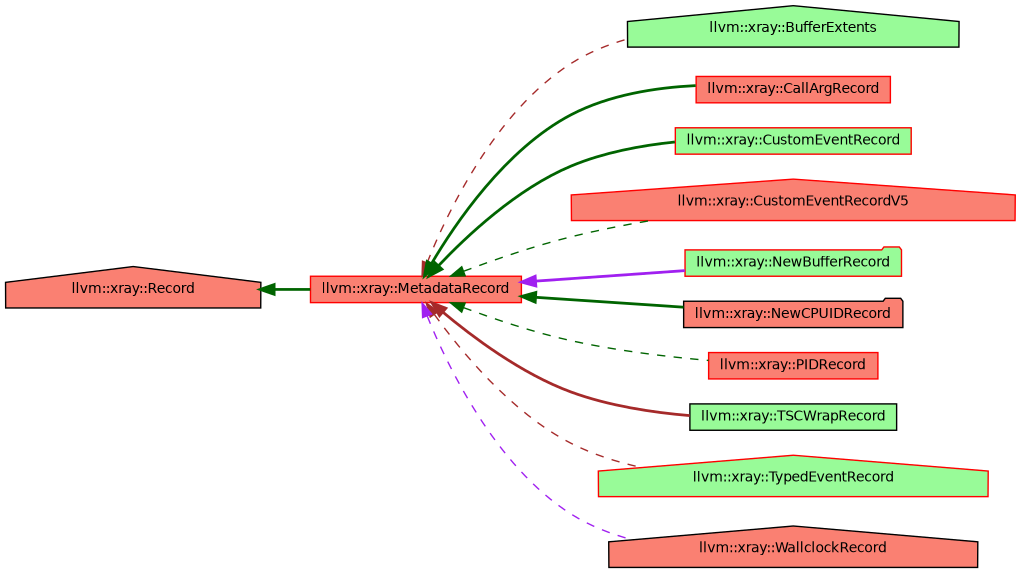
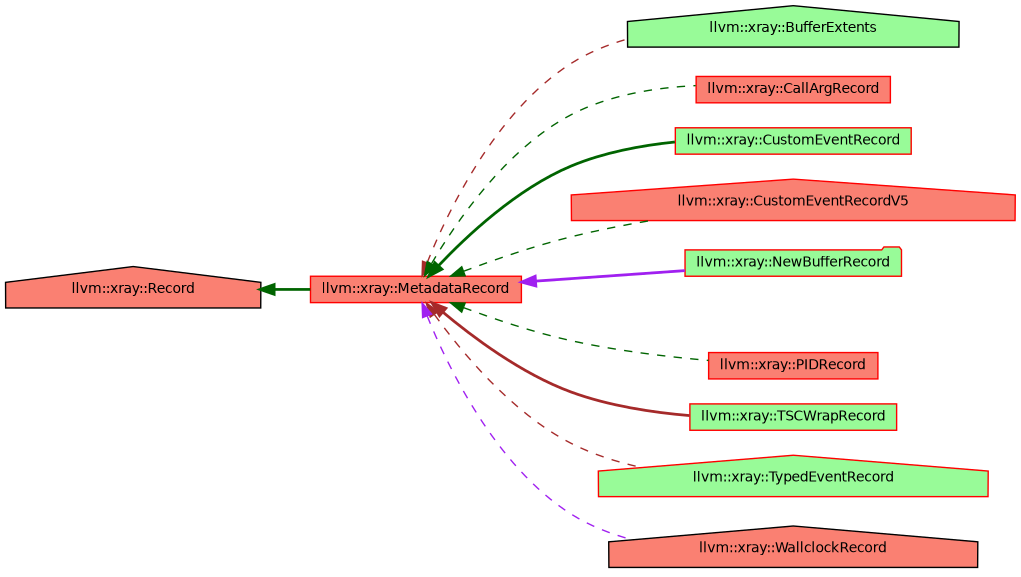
(539, 136) -> (539, 136)
(793, 314) -> none
(793, 417) -> (793, 417)
